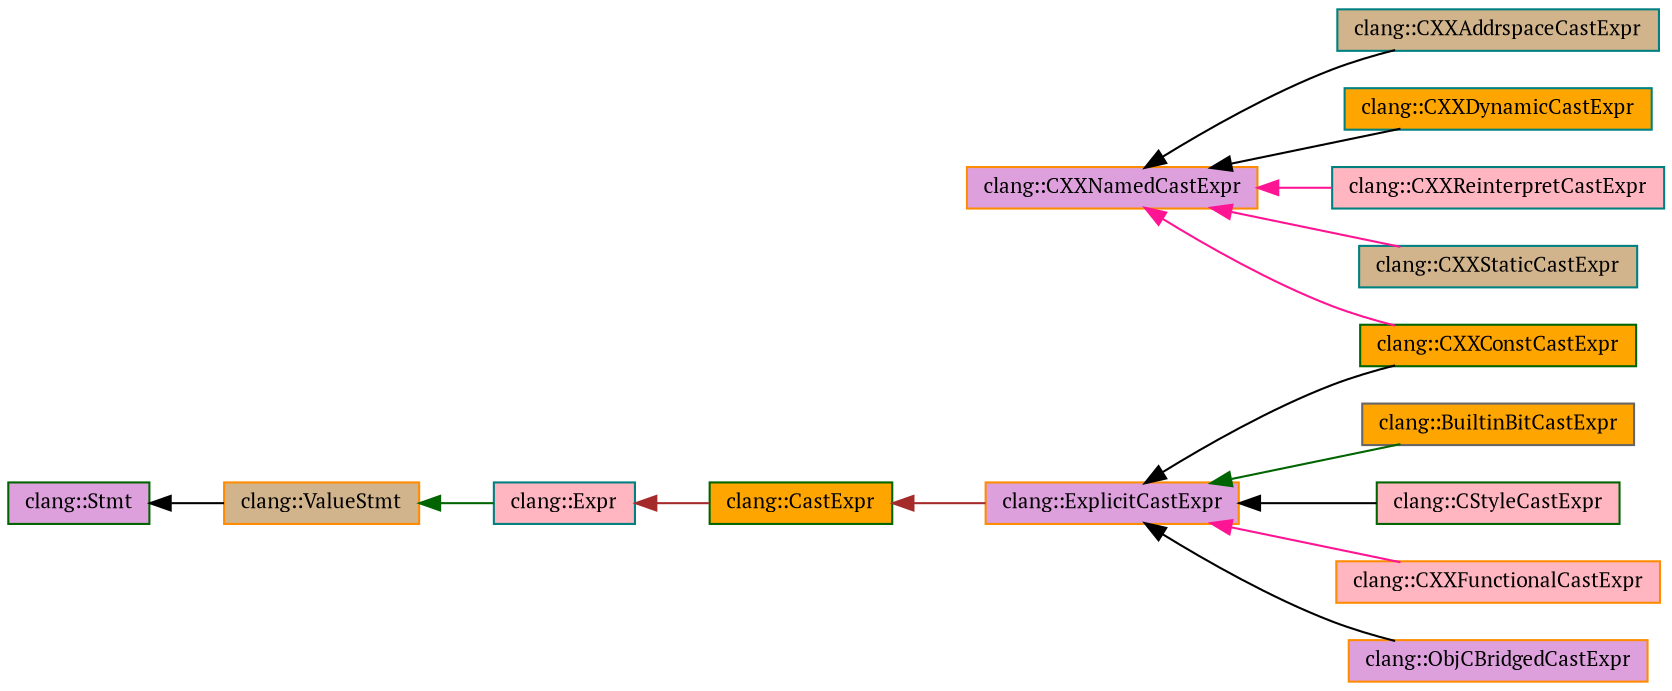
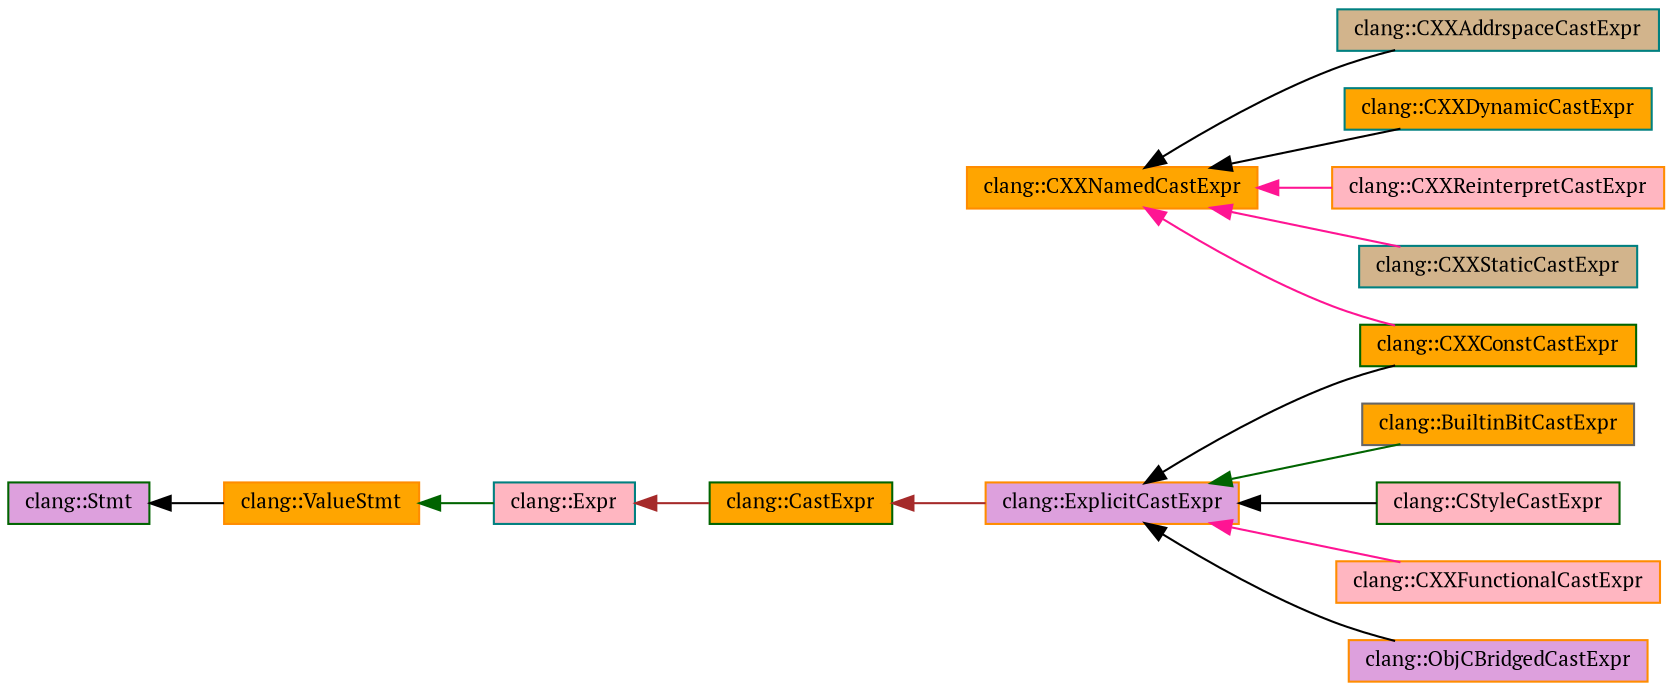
(1112, 188) -> (1112, 188)
(1498, 188) -> (1498, 188)
(322, 503) -> (322, 503)
